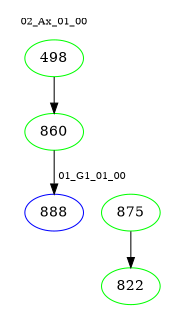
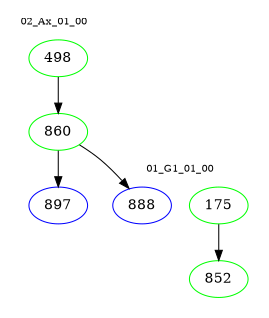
none -> (58, 205)
(131, 213) -> (219, 205)
(131, 286) -> (219, 279)
